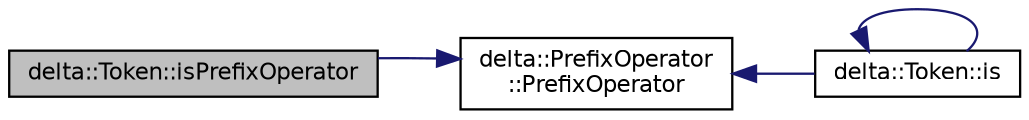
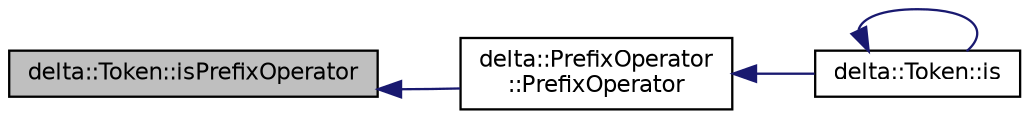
(407, 58) -> (431, 89)
